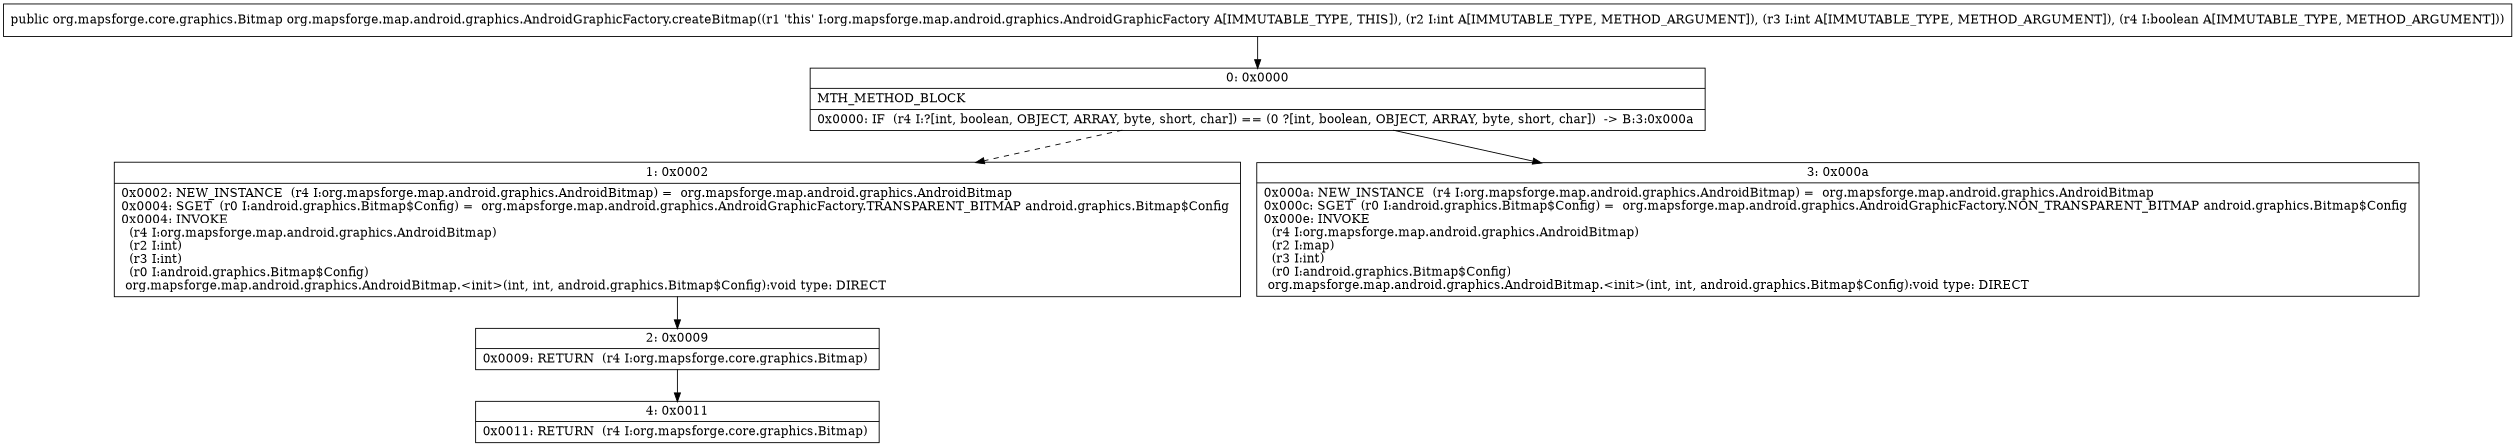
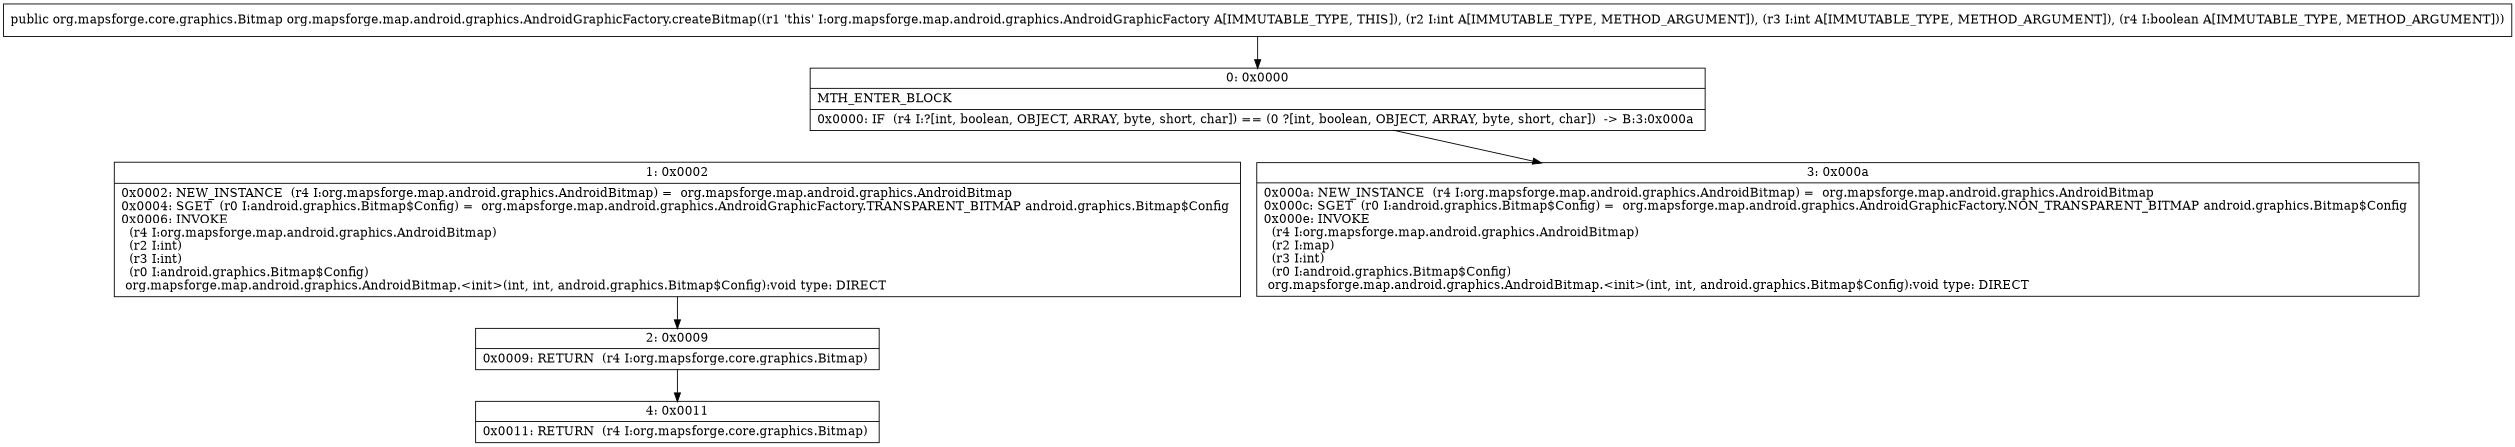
(891, 98) -> (885, 98)
(1053, 145) -> none
(179, 220) -> (179, 220)
